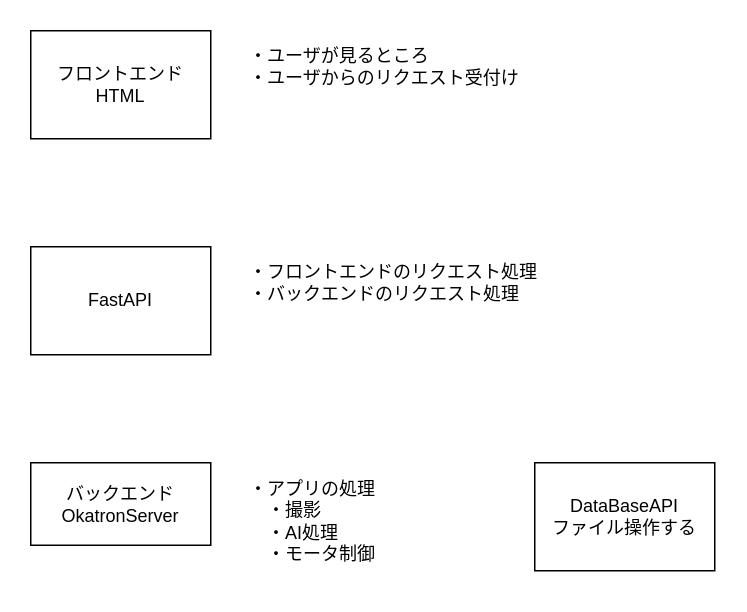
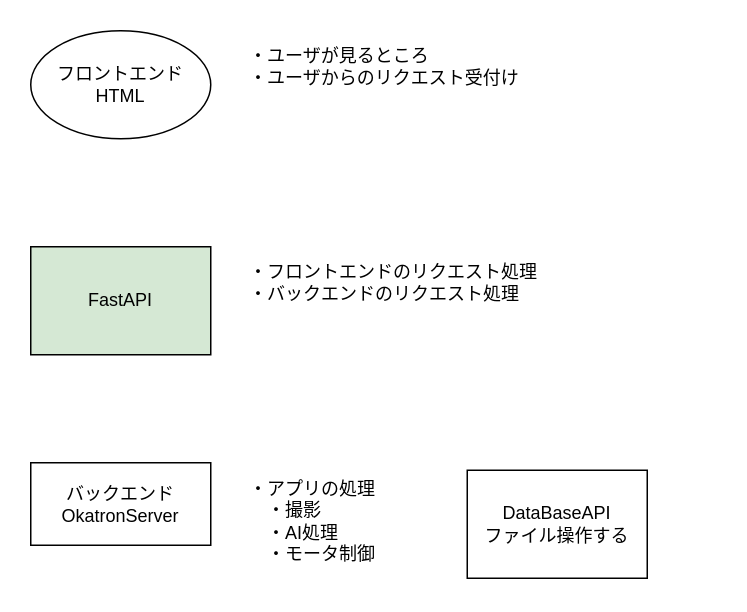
(121, 85) -> (121, 85)
(121, 301) -> (121, 301)
(625, 517) -> (557, 524)
